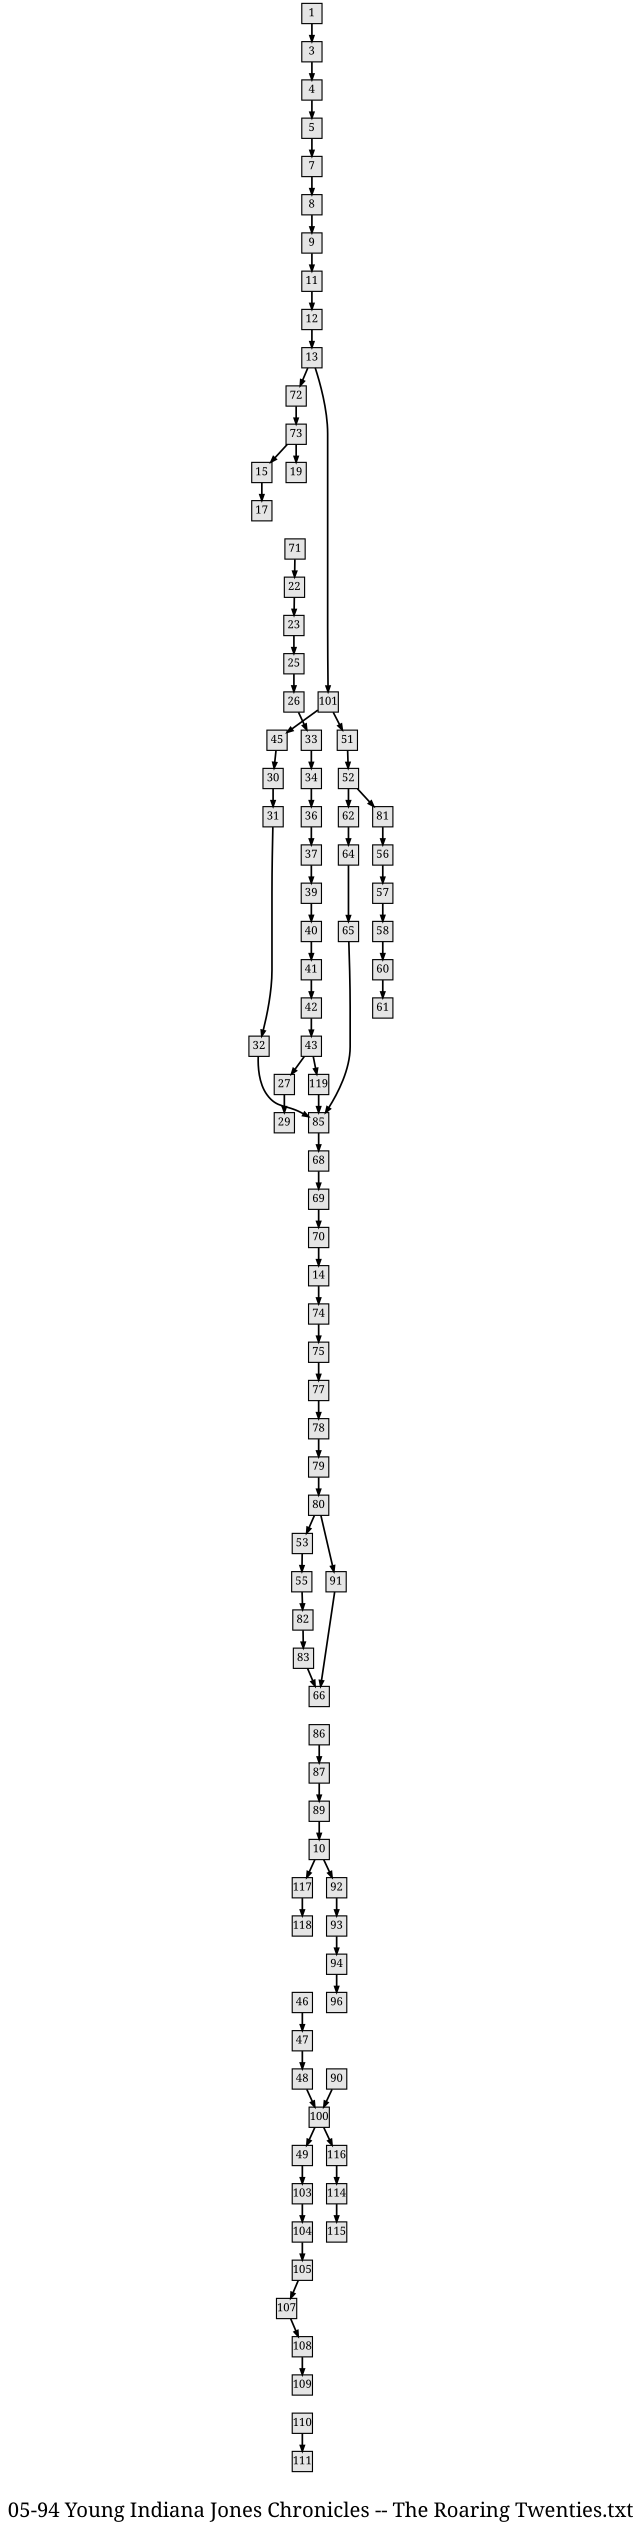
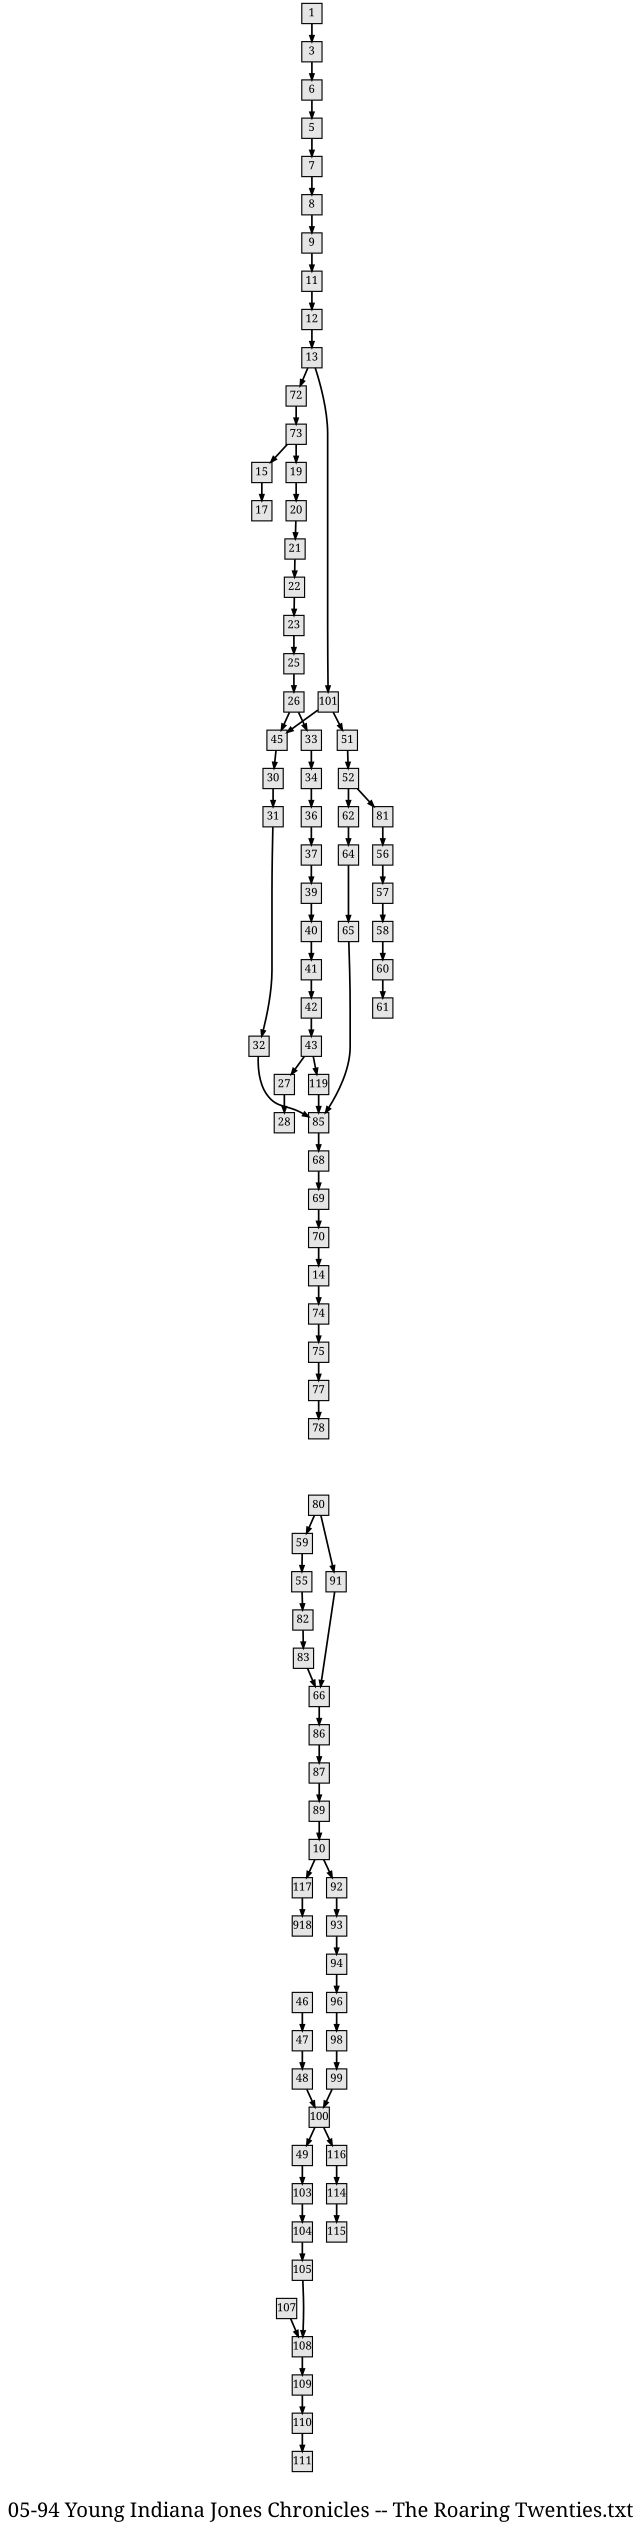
(312, 90) -> (312, 90)
none -> (296, 511)
(295, 549) -> (295, 549)
none -> (287, 718)
(284, 1123) -> (284, 1123)
(319, 1467) -> none
(302, 1544) -> (302, 1544)
none -> (319, 1713)
(302, 1926) -> (302, 1926)
none -> (337, 2041)
(337, 2079) -> (337, 2079)
(296, 2287) -> (304, 2306)
none -> (302, 2401)
